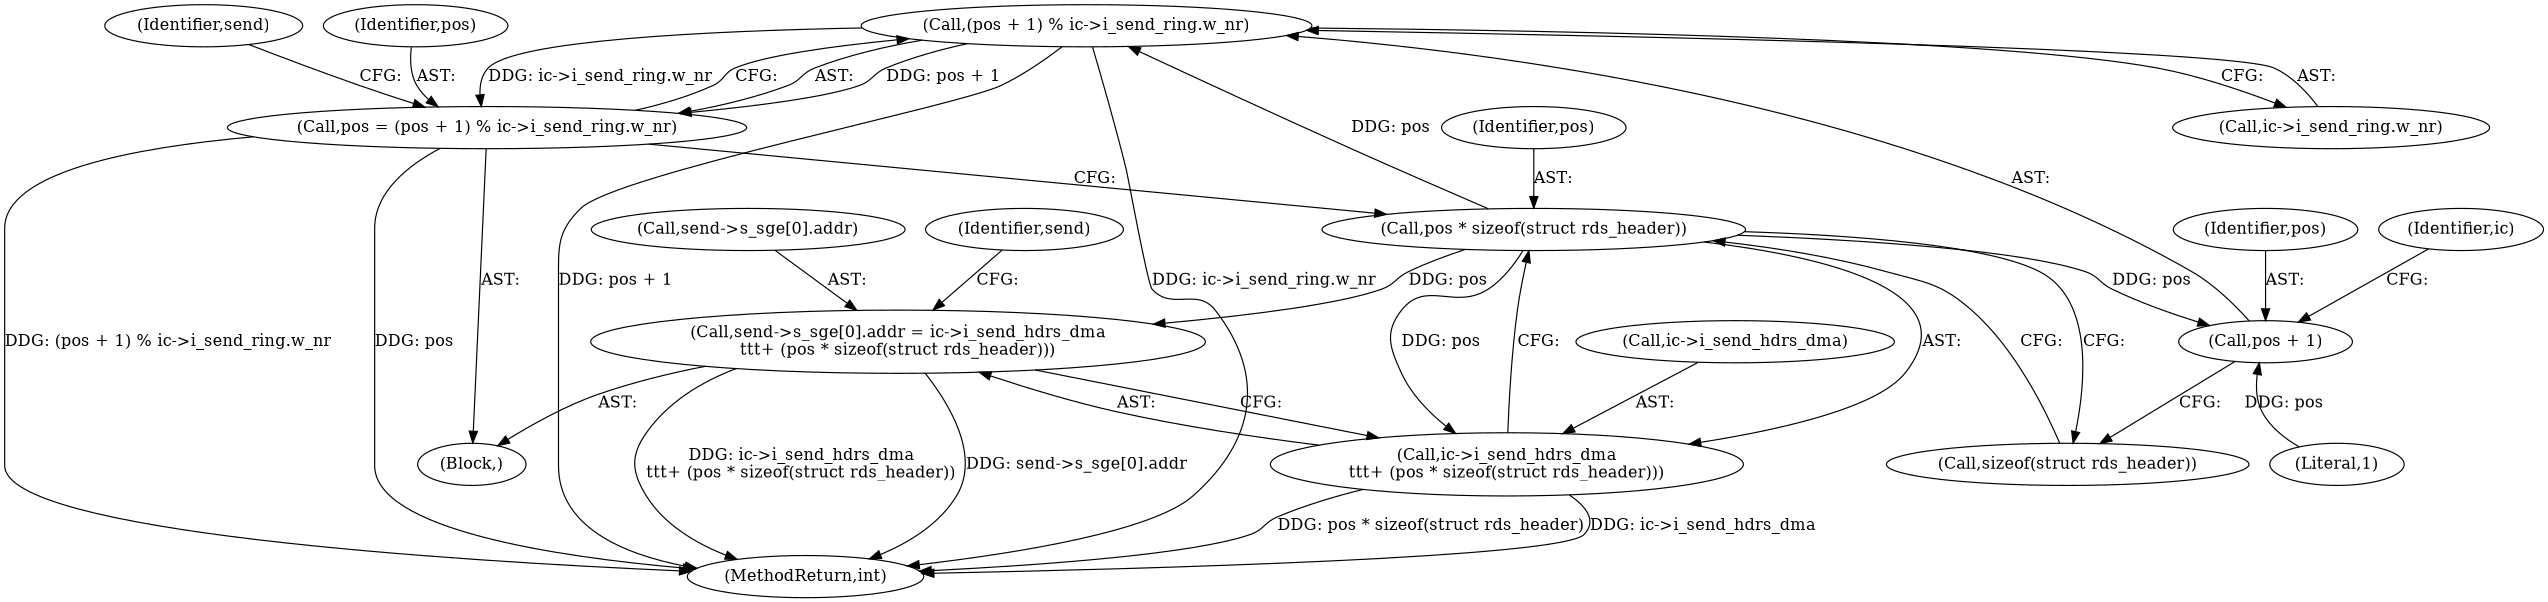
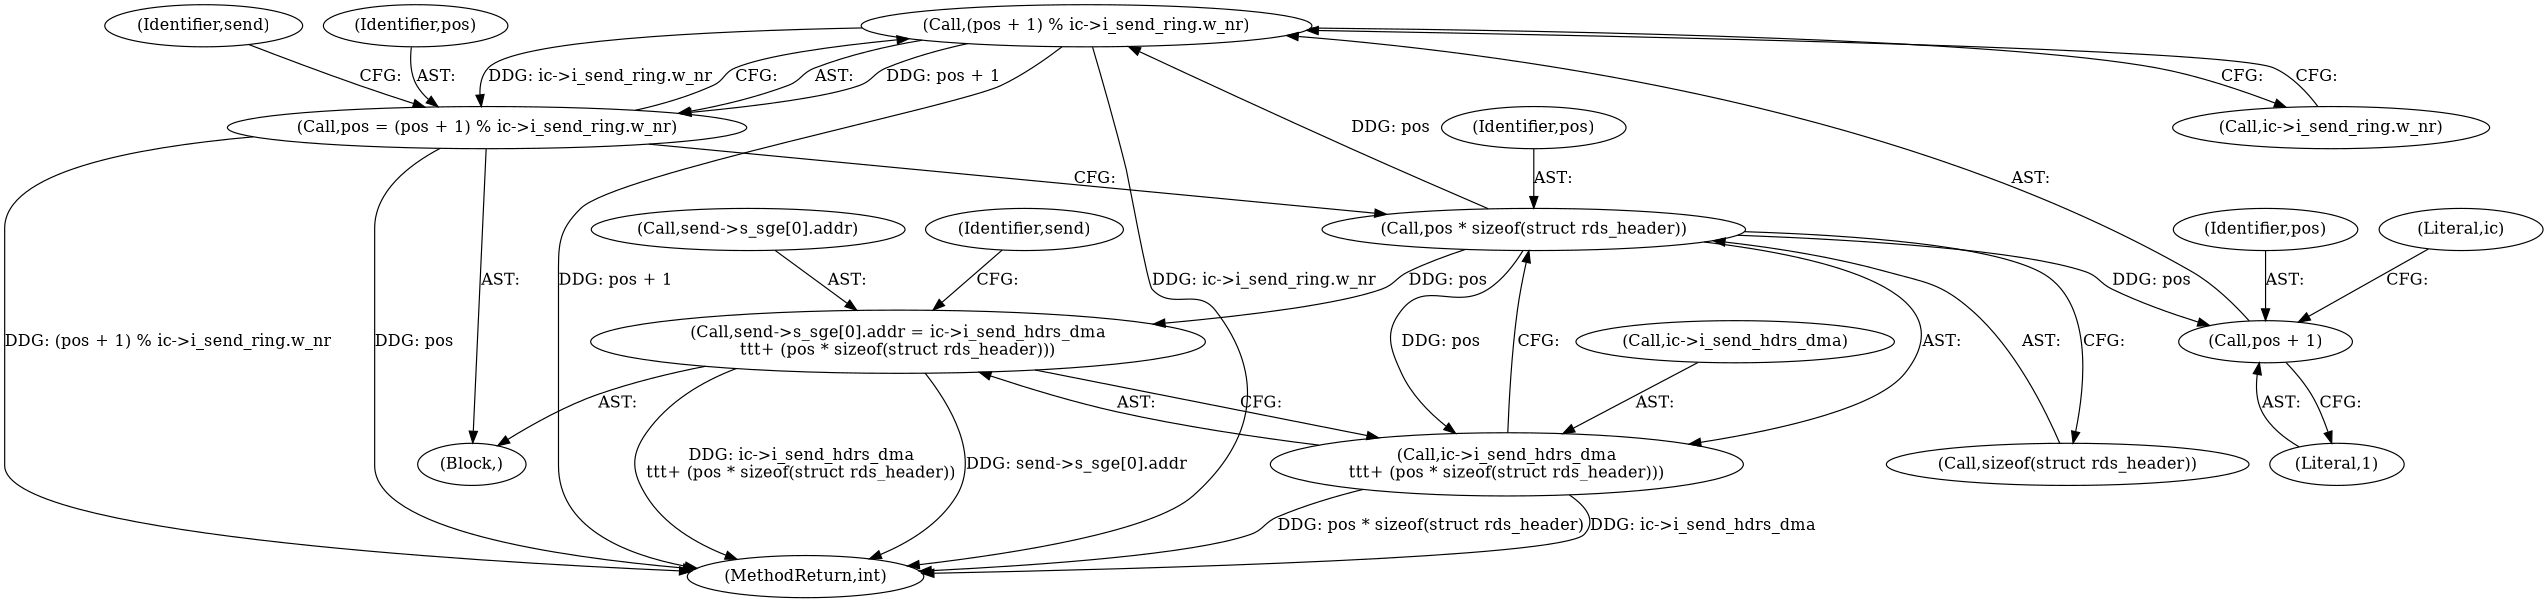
(2319, 77) -> (2319, 77)
(2461, 229) -> (2461, 229)
(2044, 342) -> (2044, 342)
(2172, 400) -> (2311, 395)
(2284, 403) -> (2284, 403)
